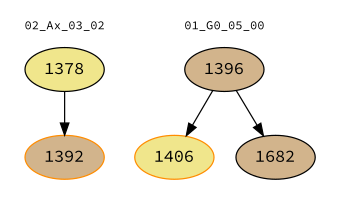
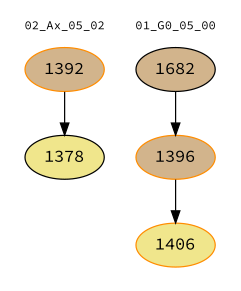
(65, 26) -> (65, 26)
(224, 70) -> (176, 157)
(65, 107) -> (65, 107)
(247, 108) -> (176, 107)
